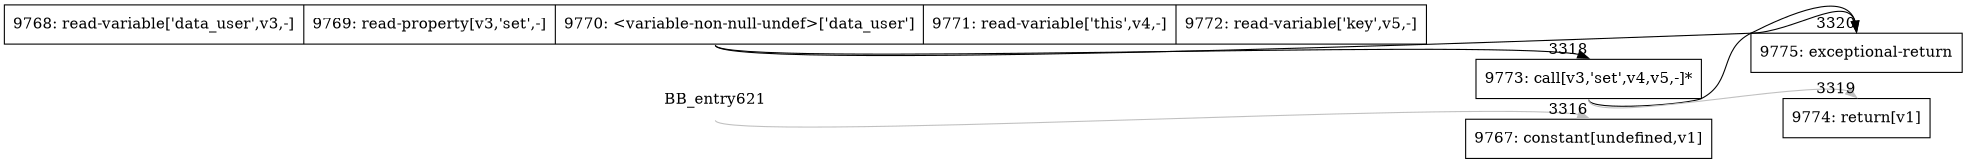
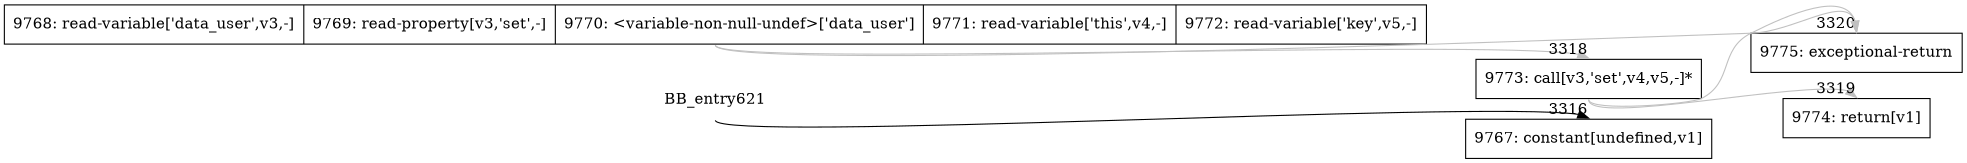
(1461, 43) -> (1461, 43)
(1147, 52) -> (1147, 52)
(1726, 66) -> (1726, 66)
(1147, 119) -> (1147, 119)
